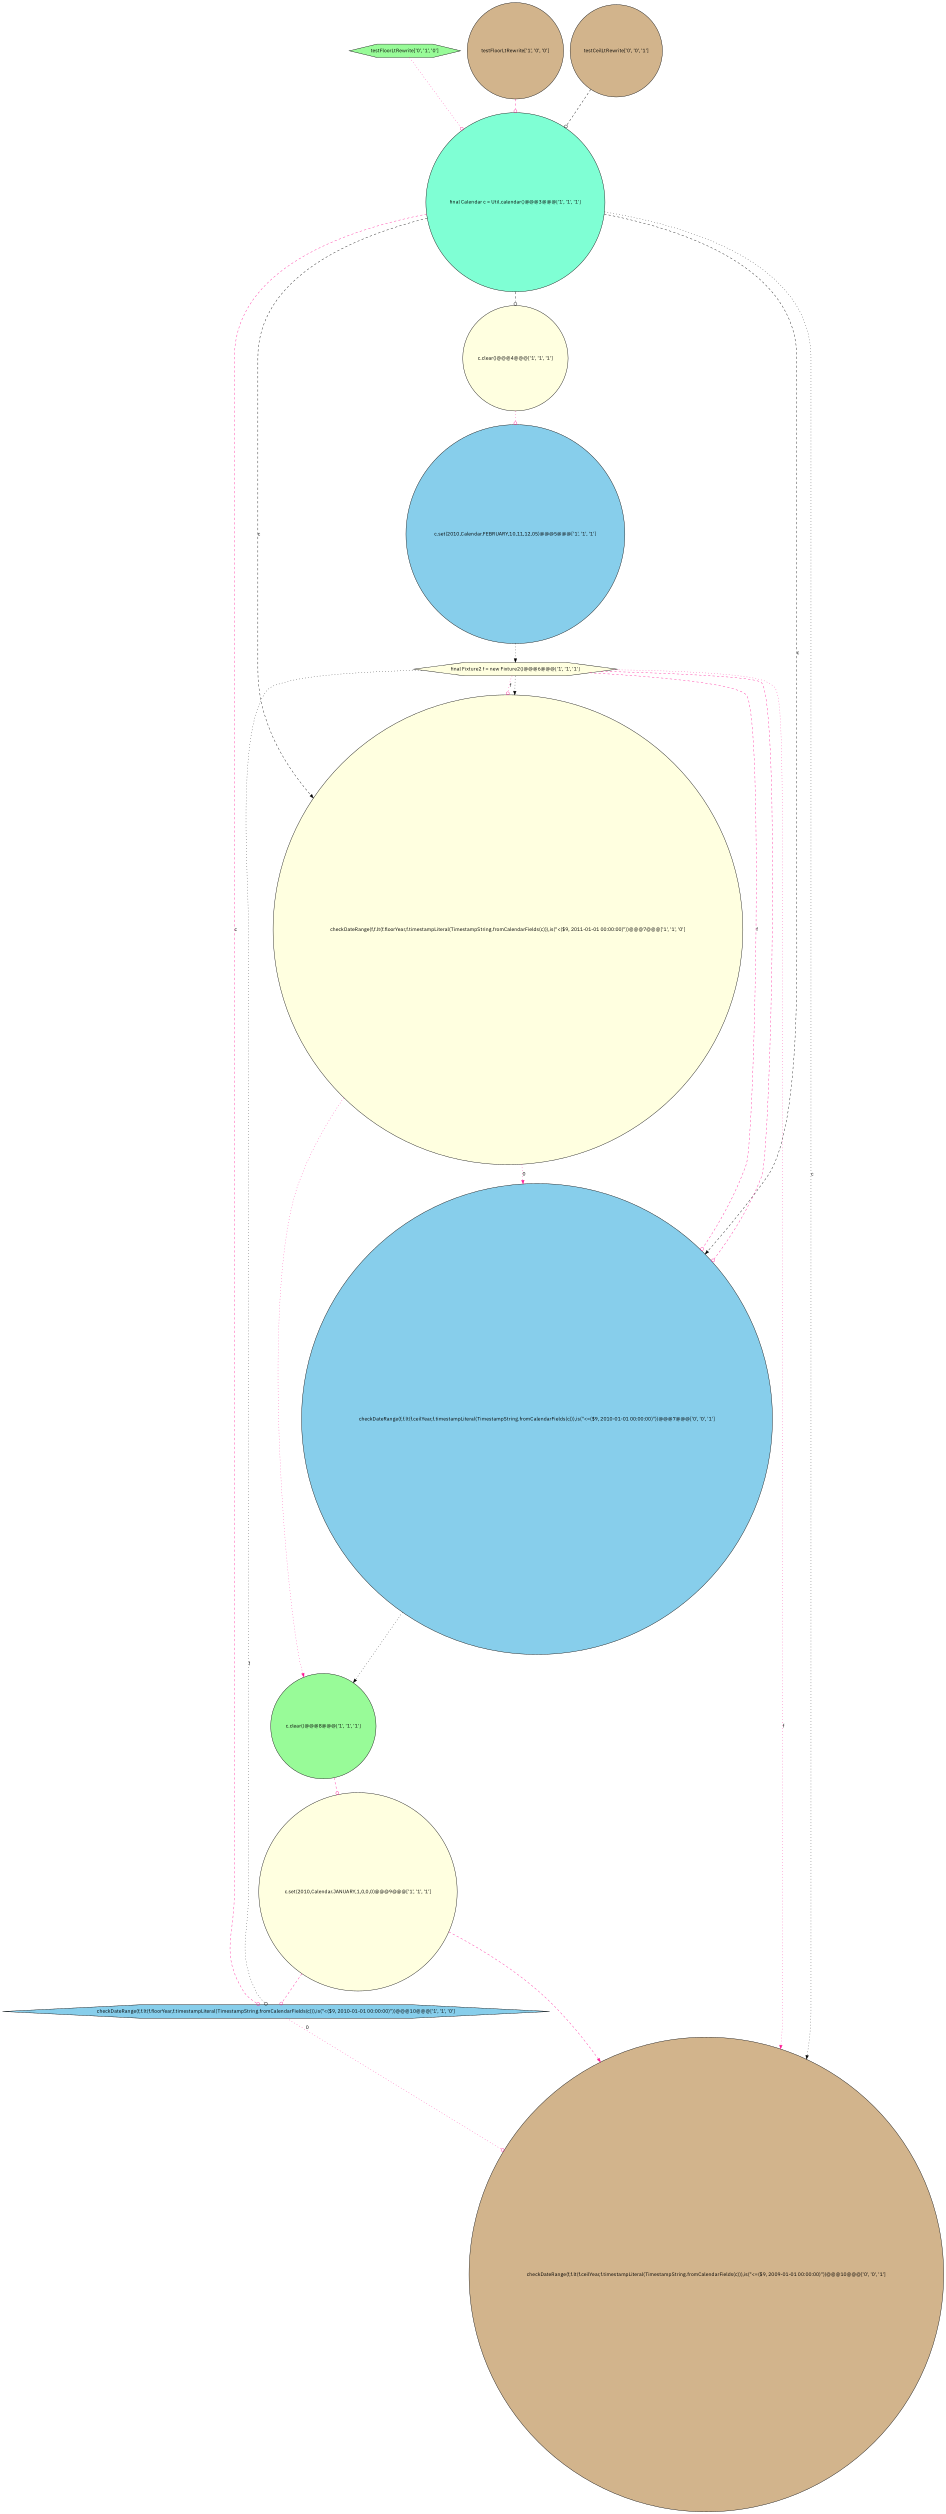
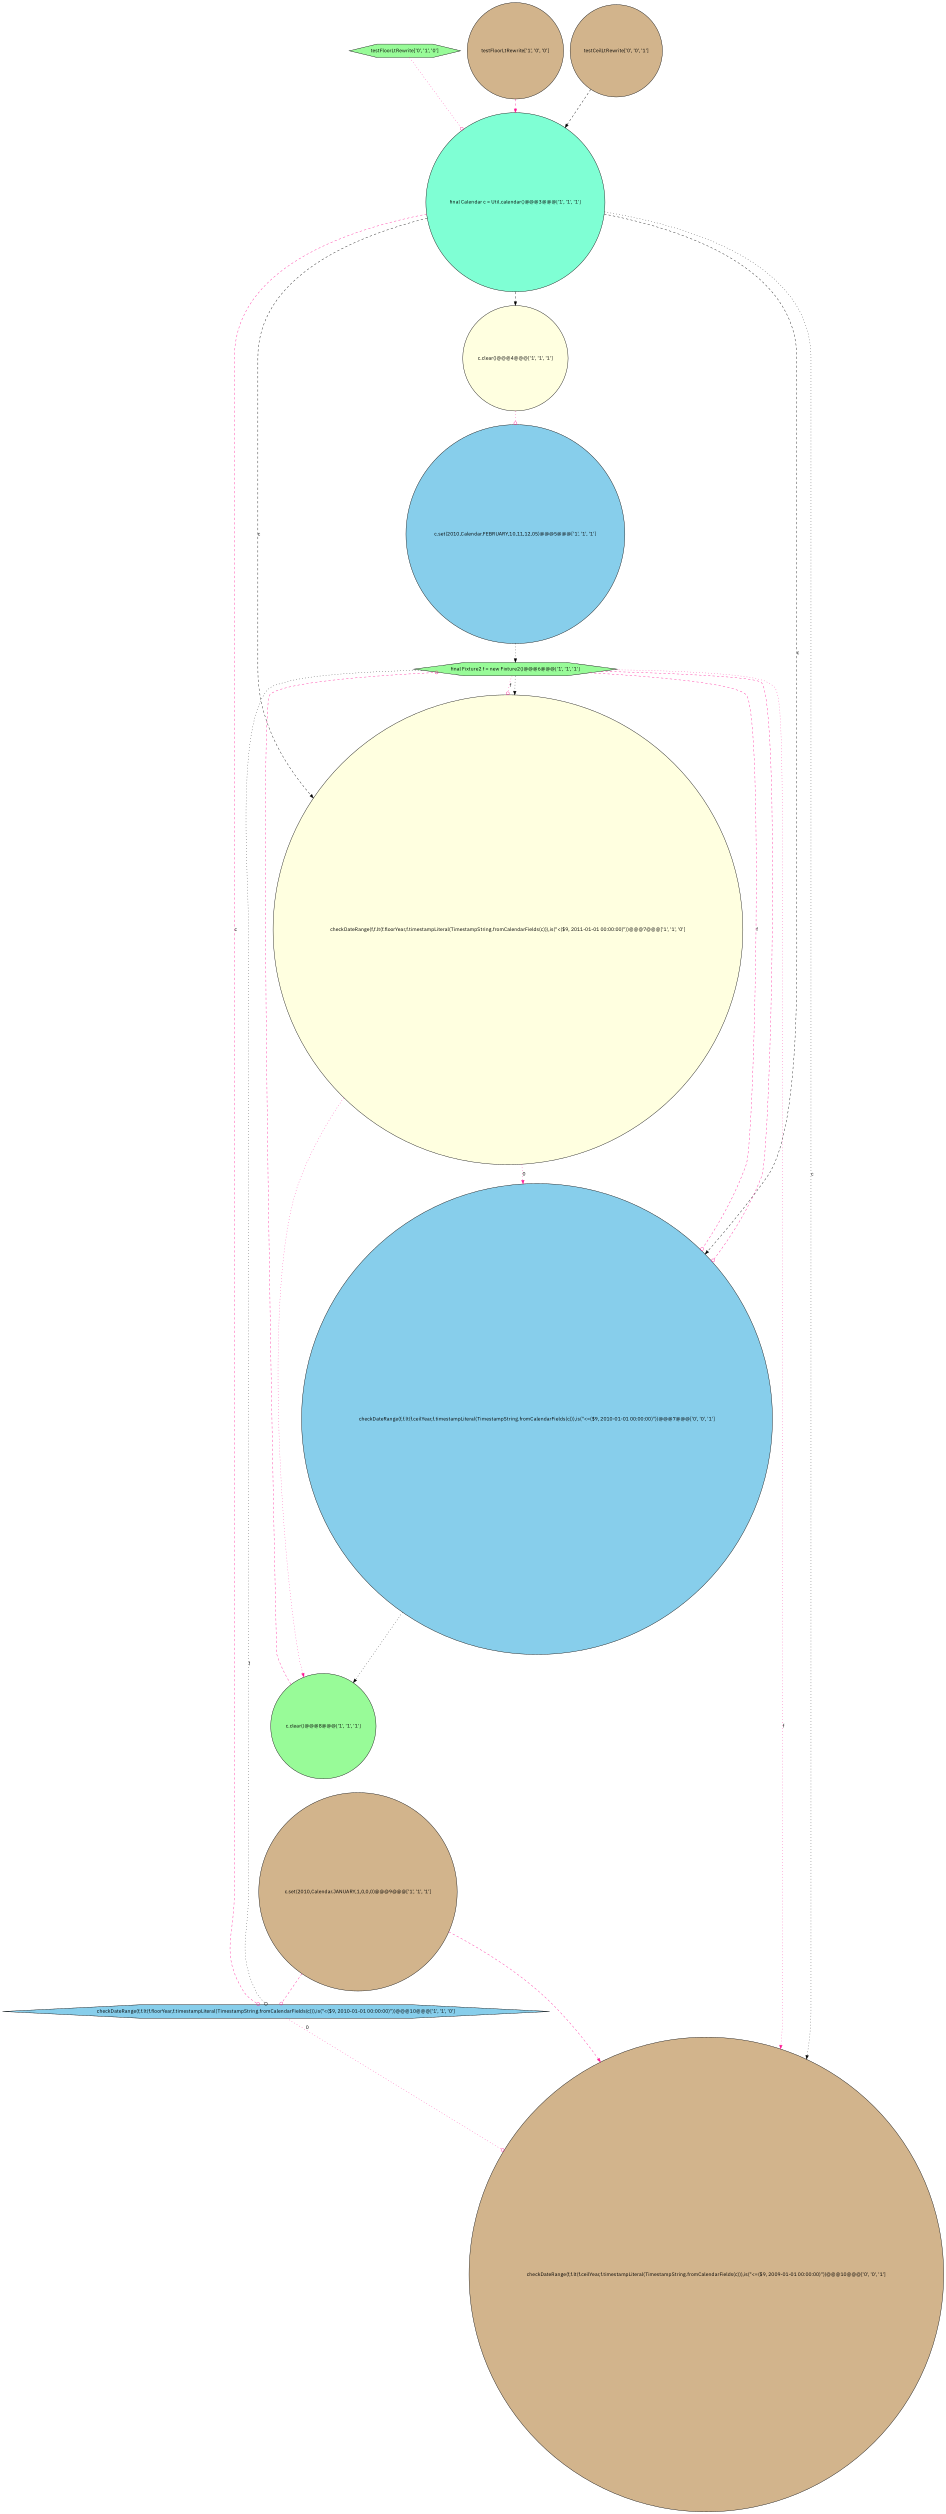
(515, 104) -> (515, 104)
(579, 107) -> (579, 107)
(515, 297) -> (515, 297)
(515, 669) -> (515, 669)
(336, 1785) -> (267, 1107)
(358, 1892) -> (358, 1892)
